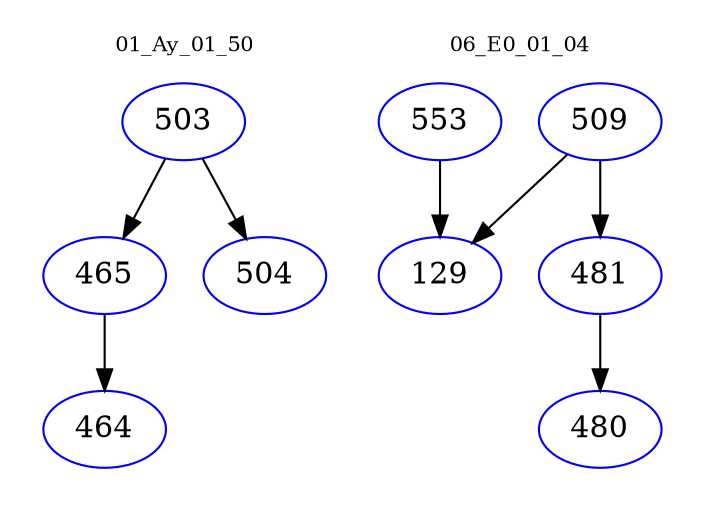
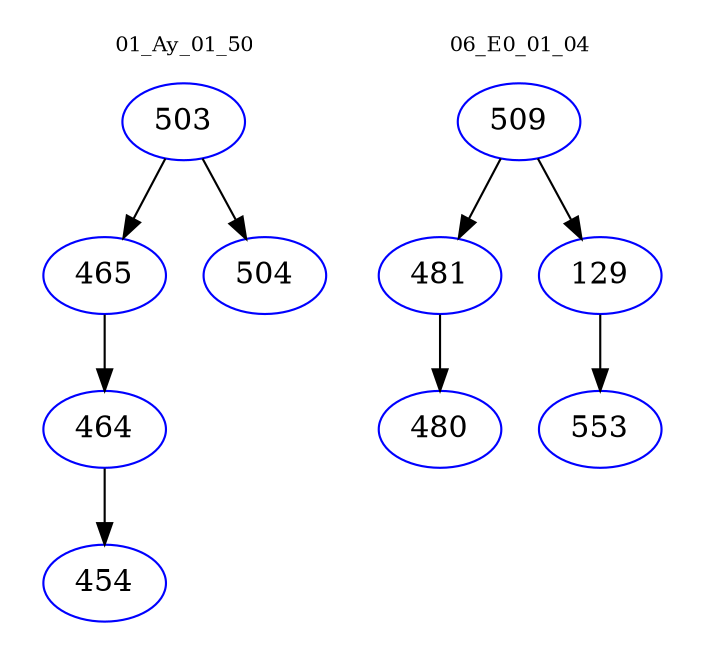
(440, 188) -> (600, 342)
none -> (105, 583)
